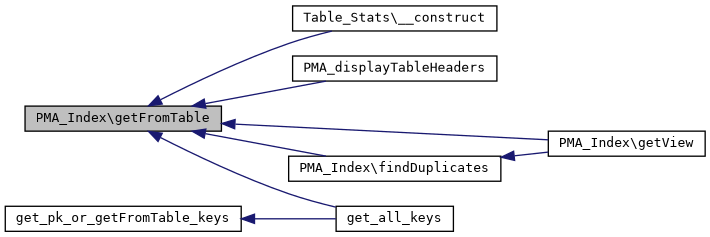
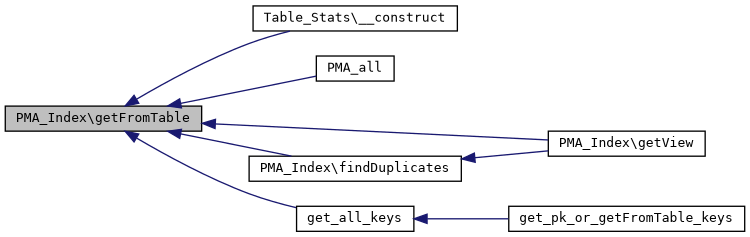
(395, 69) -> (355, 69)
(295, 219) -> (468, 219)
